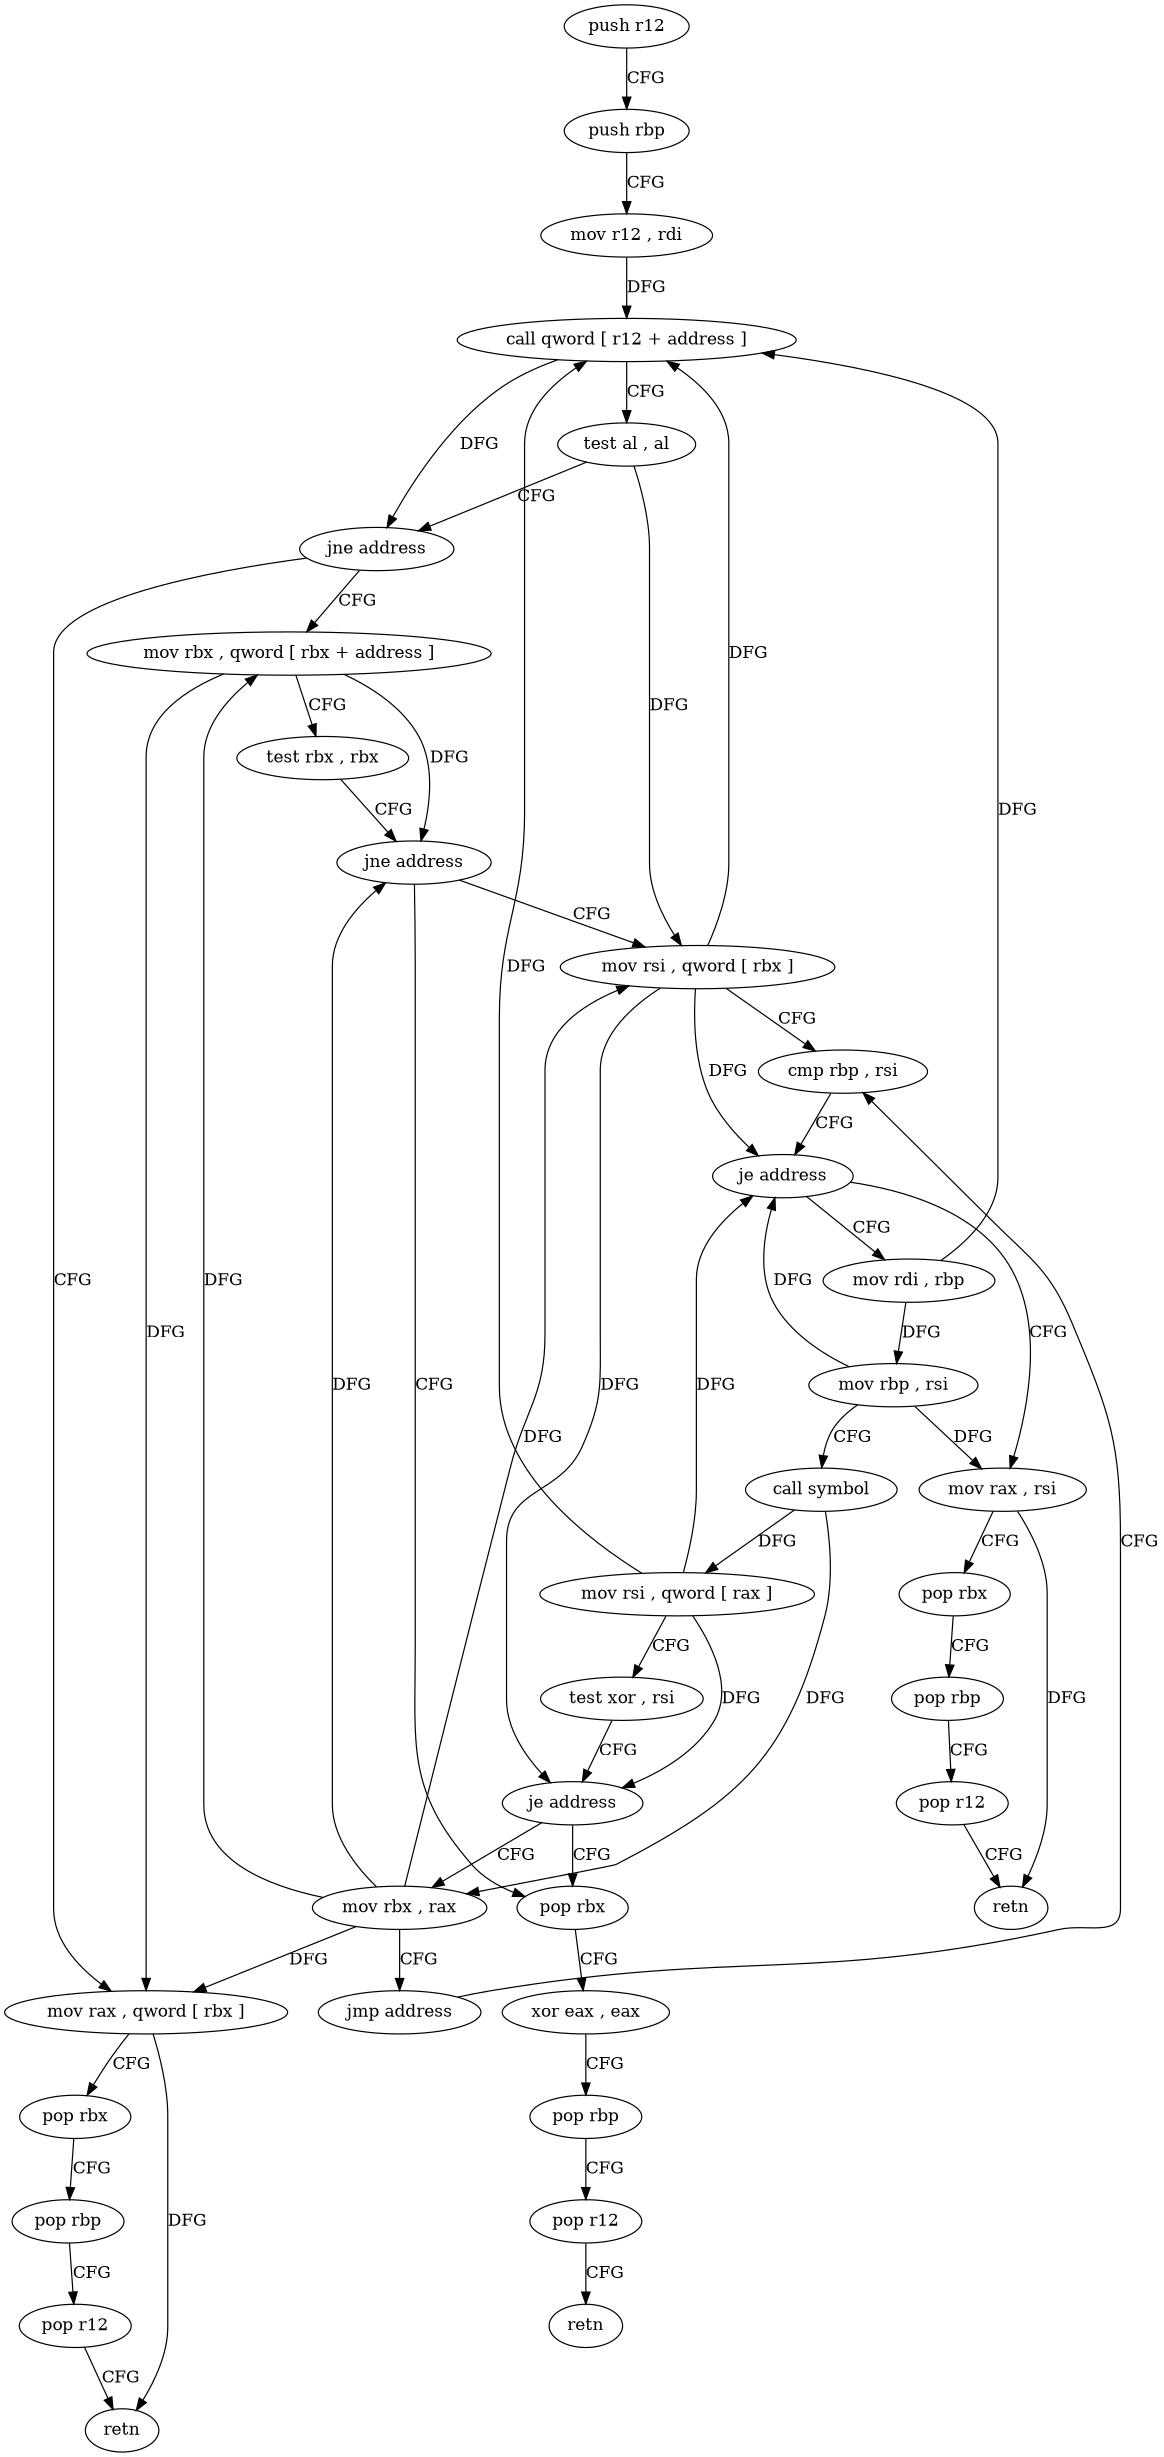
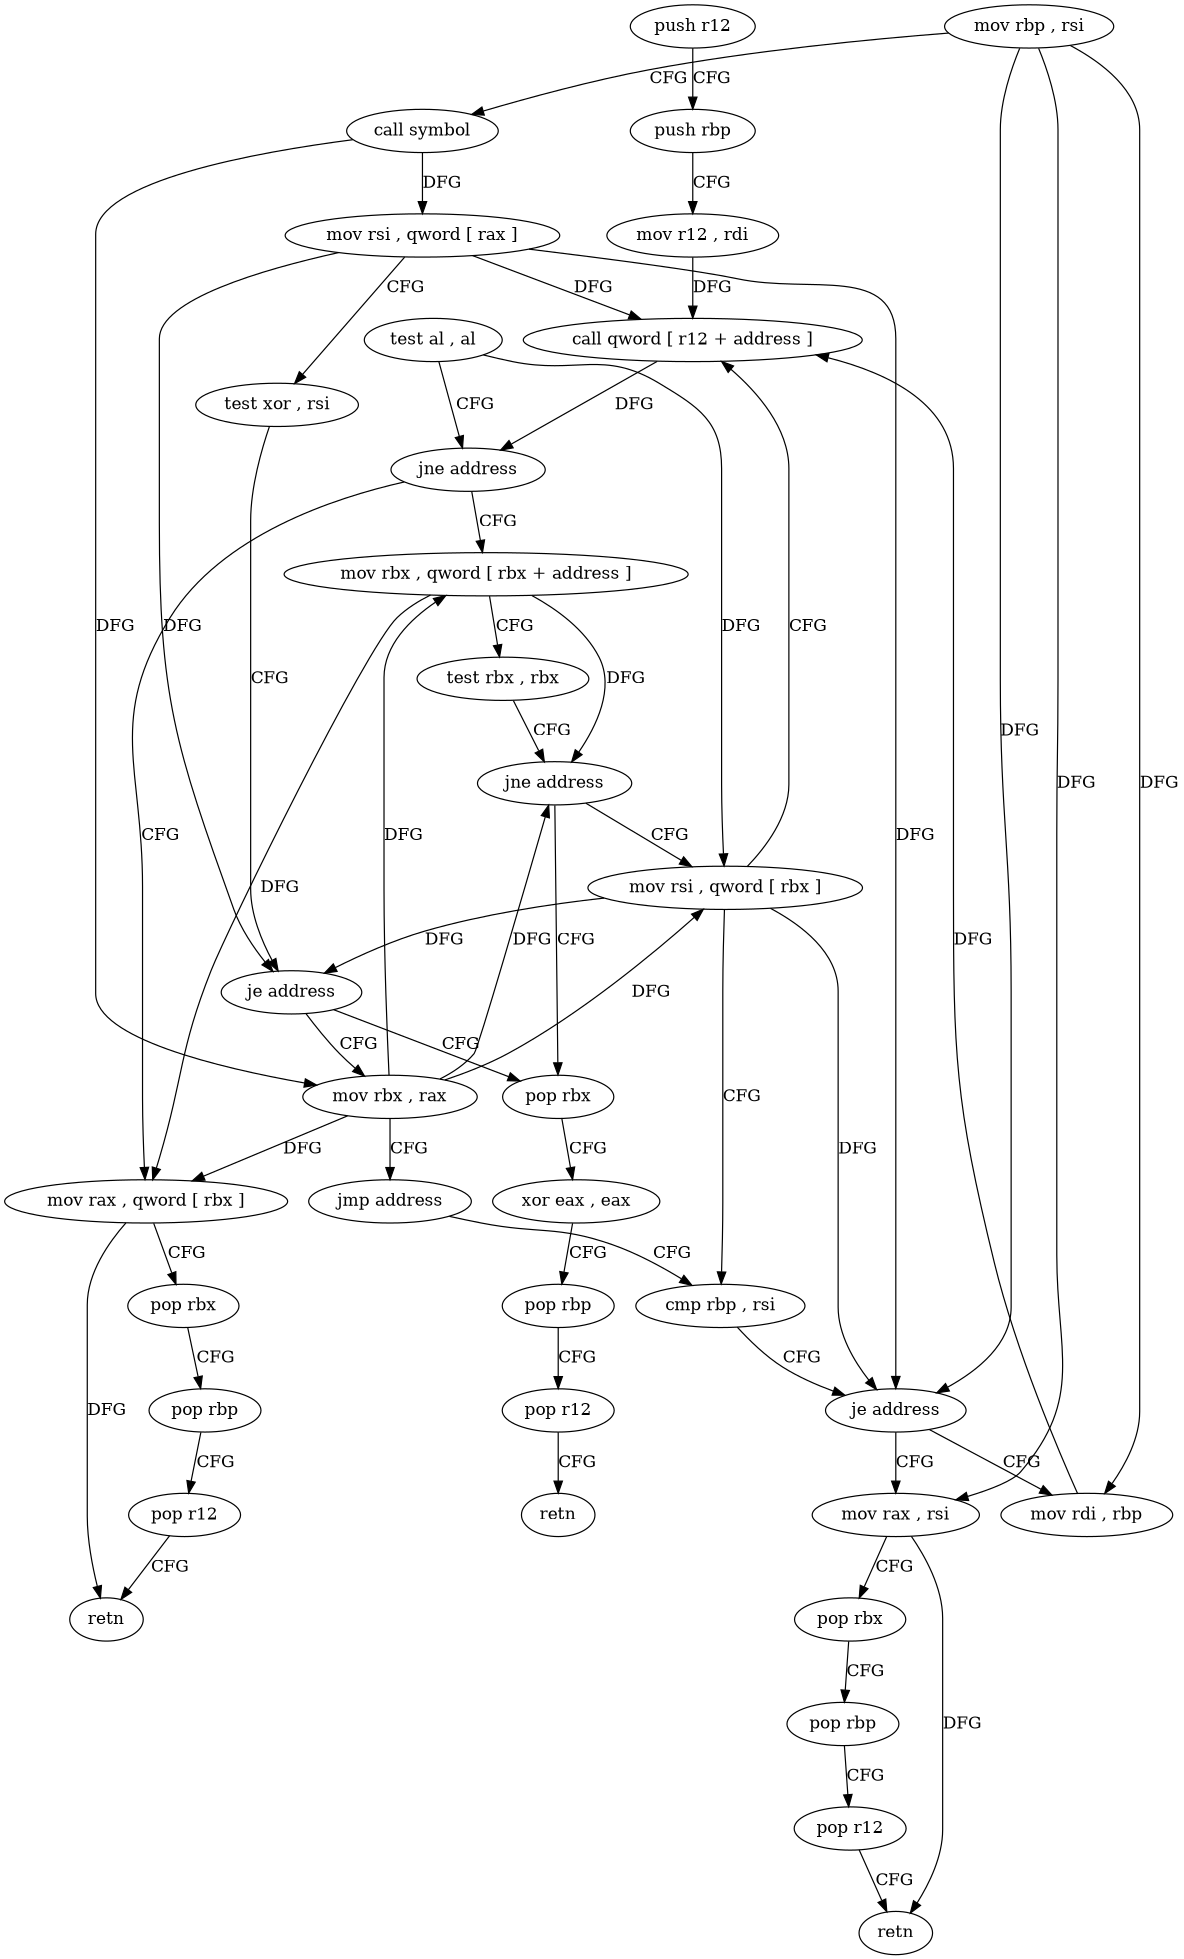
(627, 386) -> none
(749, 654) -> (808, 627)
(902, 1327) -> (1140, 753)
